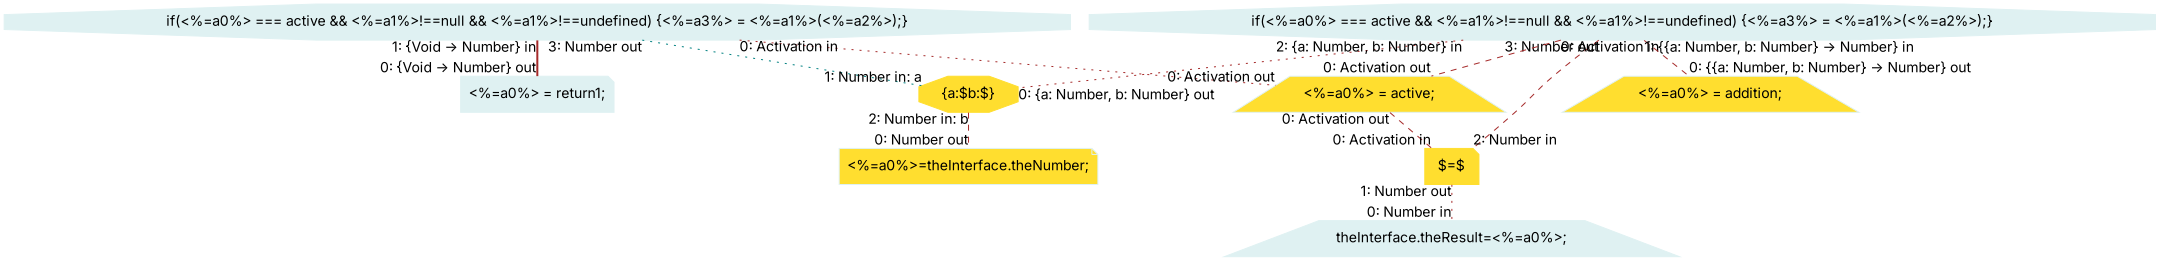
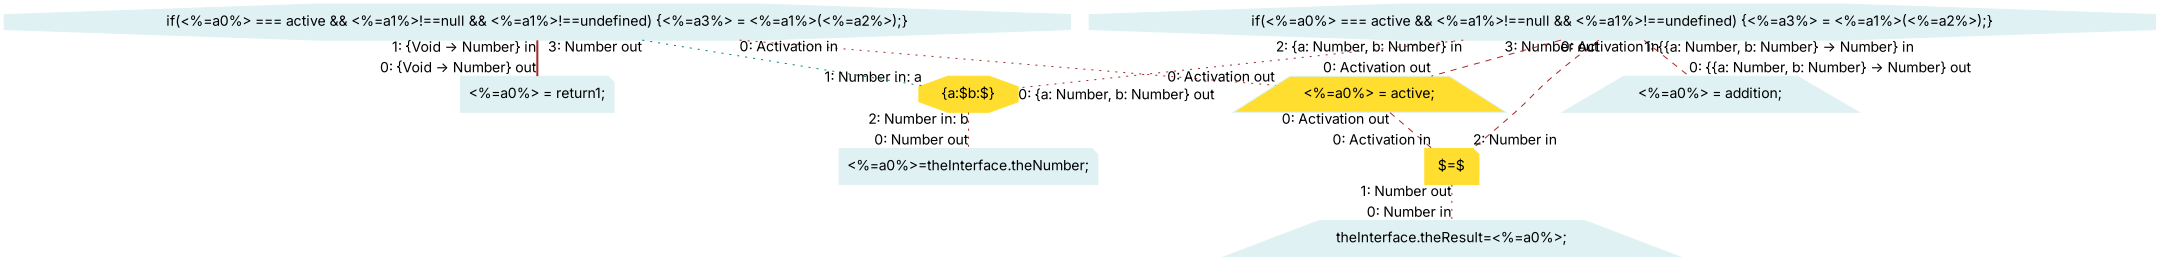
(1711, 94) -> (1711, 94)
(969, 130) -> (969, 130)
(969, 166) -> (969, 166)
